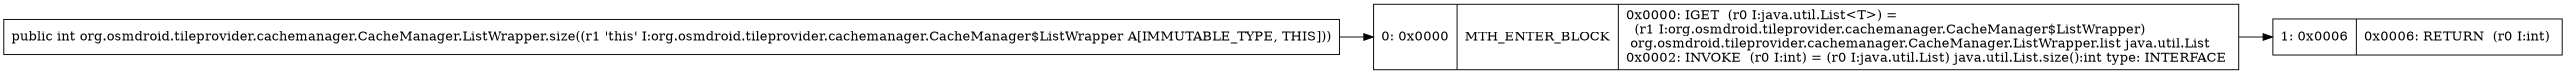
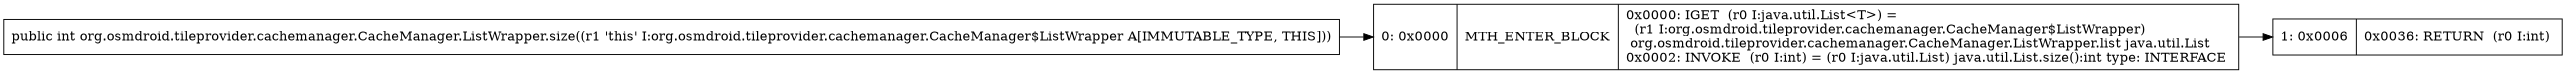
(2459, 37) -> (2459, 37)
